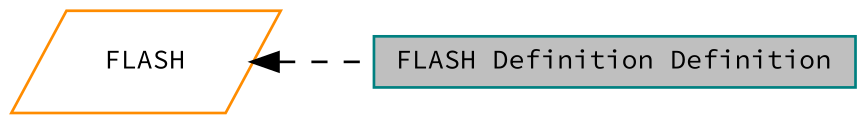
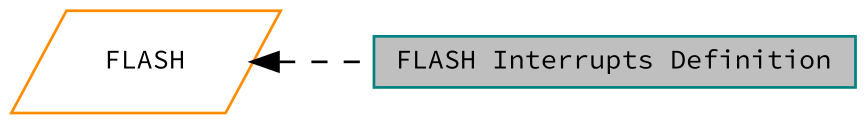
(615, 62) -> (615, 62)
